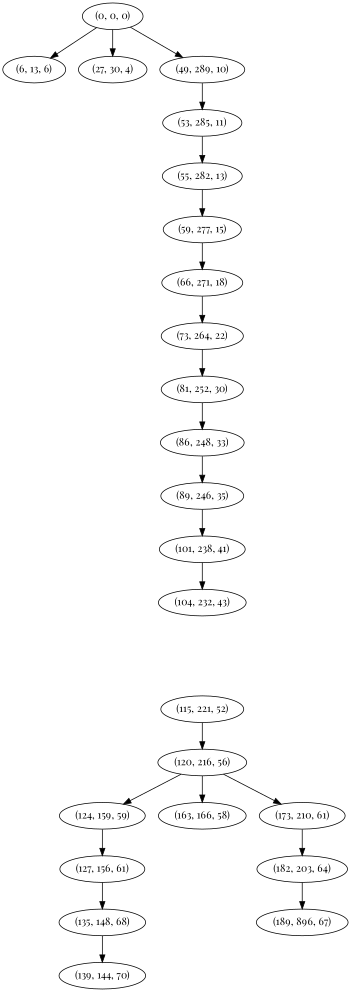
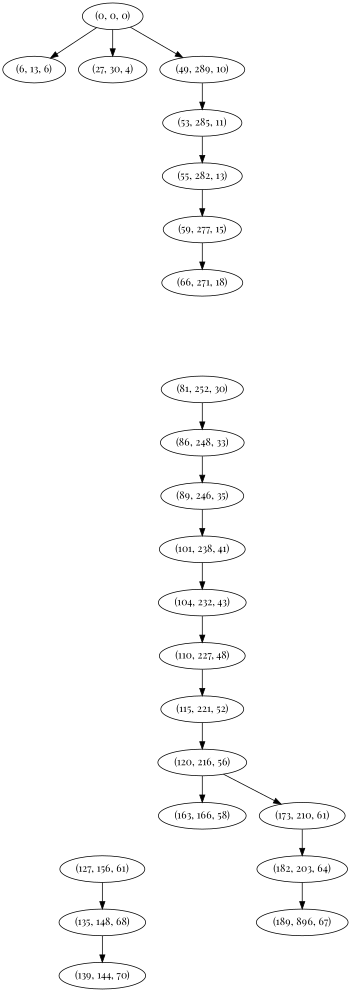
(202, 336) -> none
none -> (202, 656)
(102, 816) -> none
